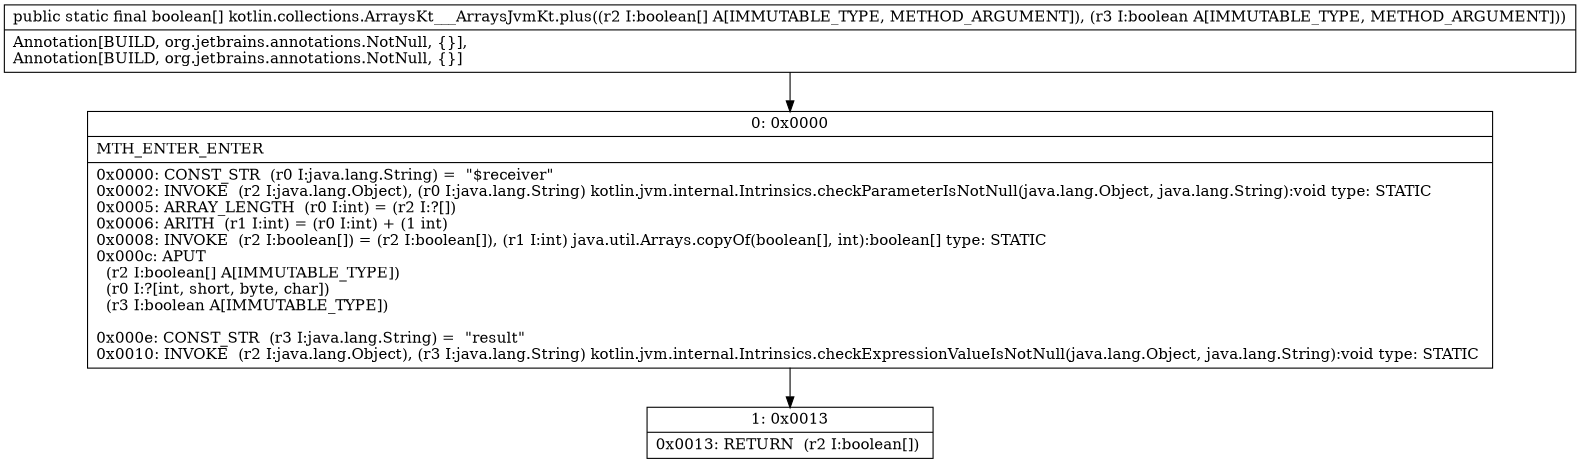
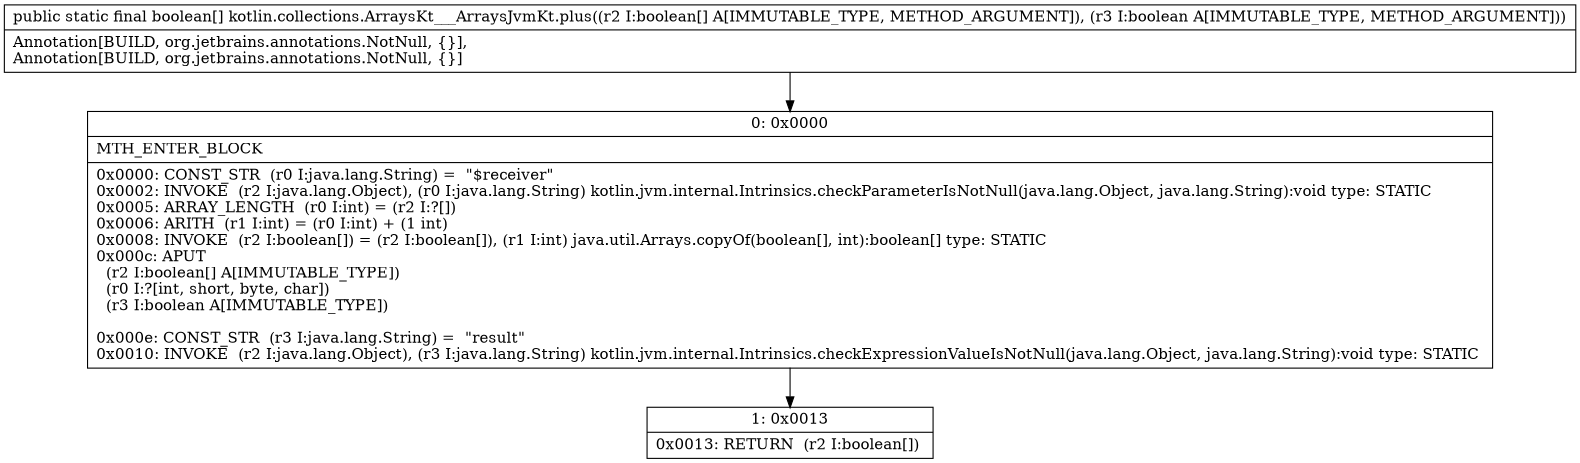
(180, 149) -> (180, 149)
